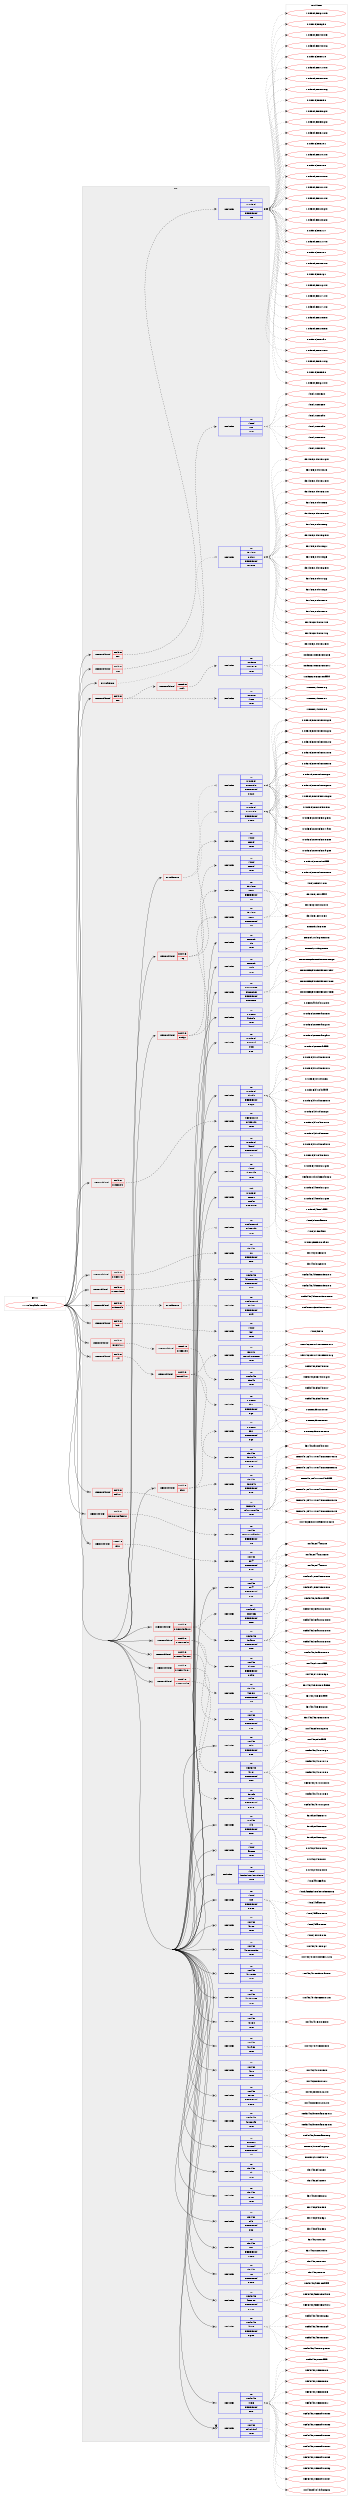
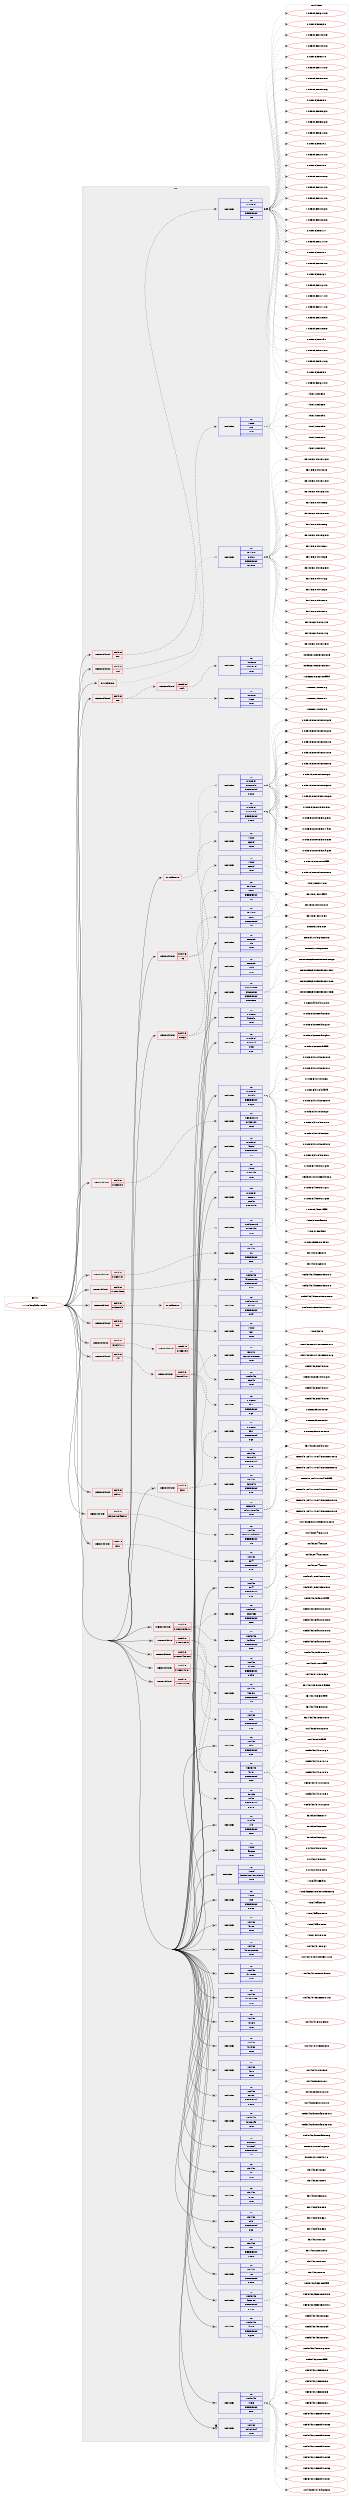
none -> (317, 1533)
